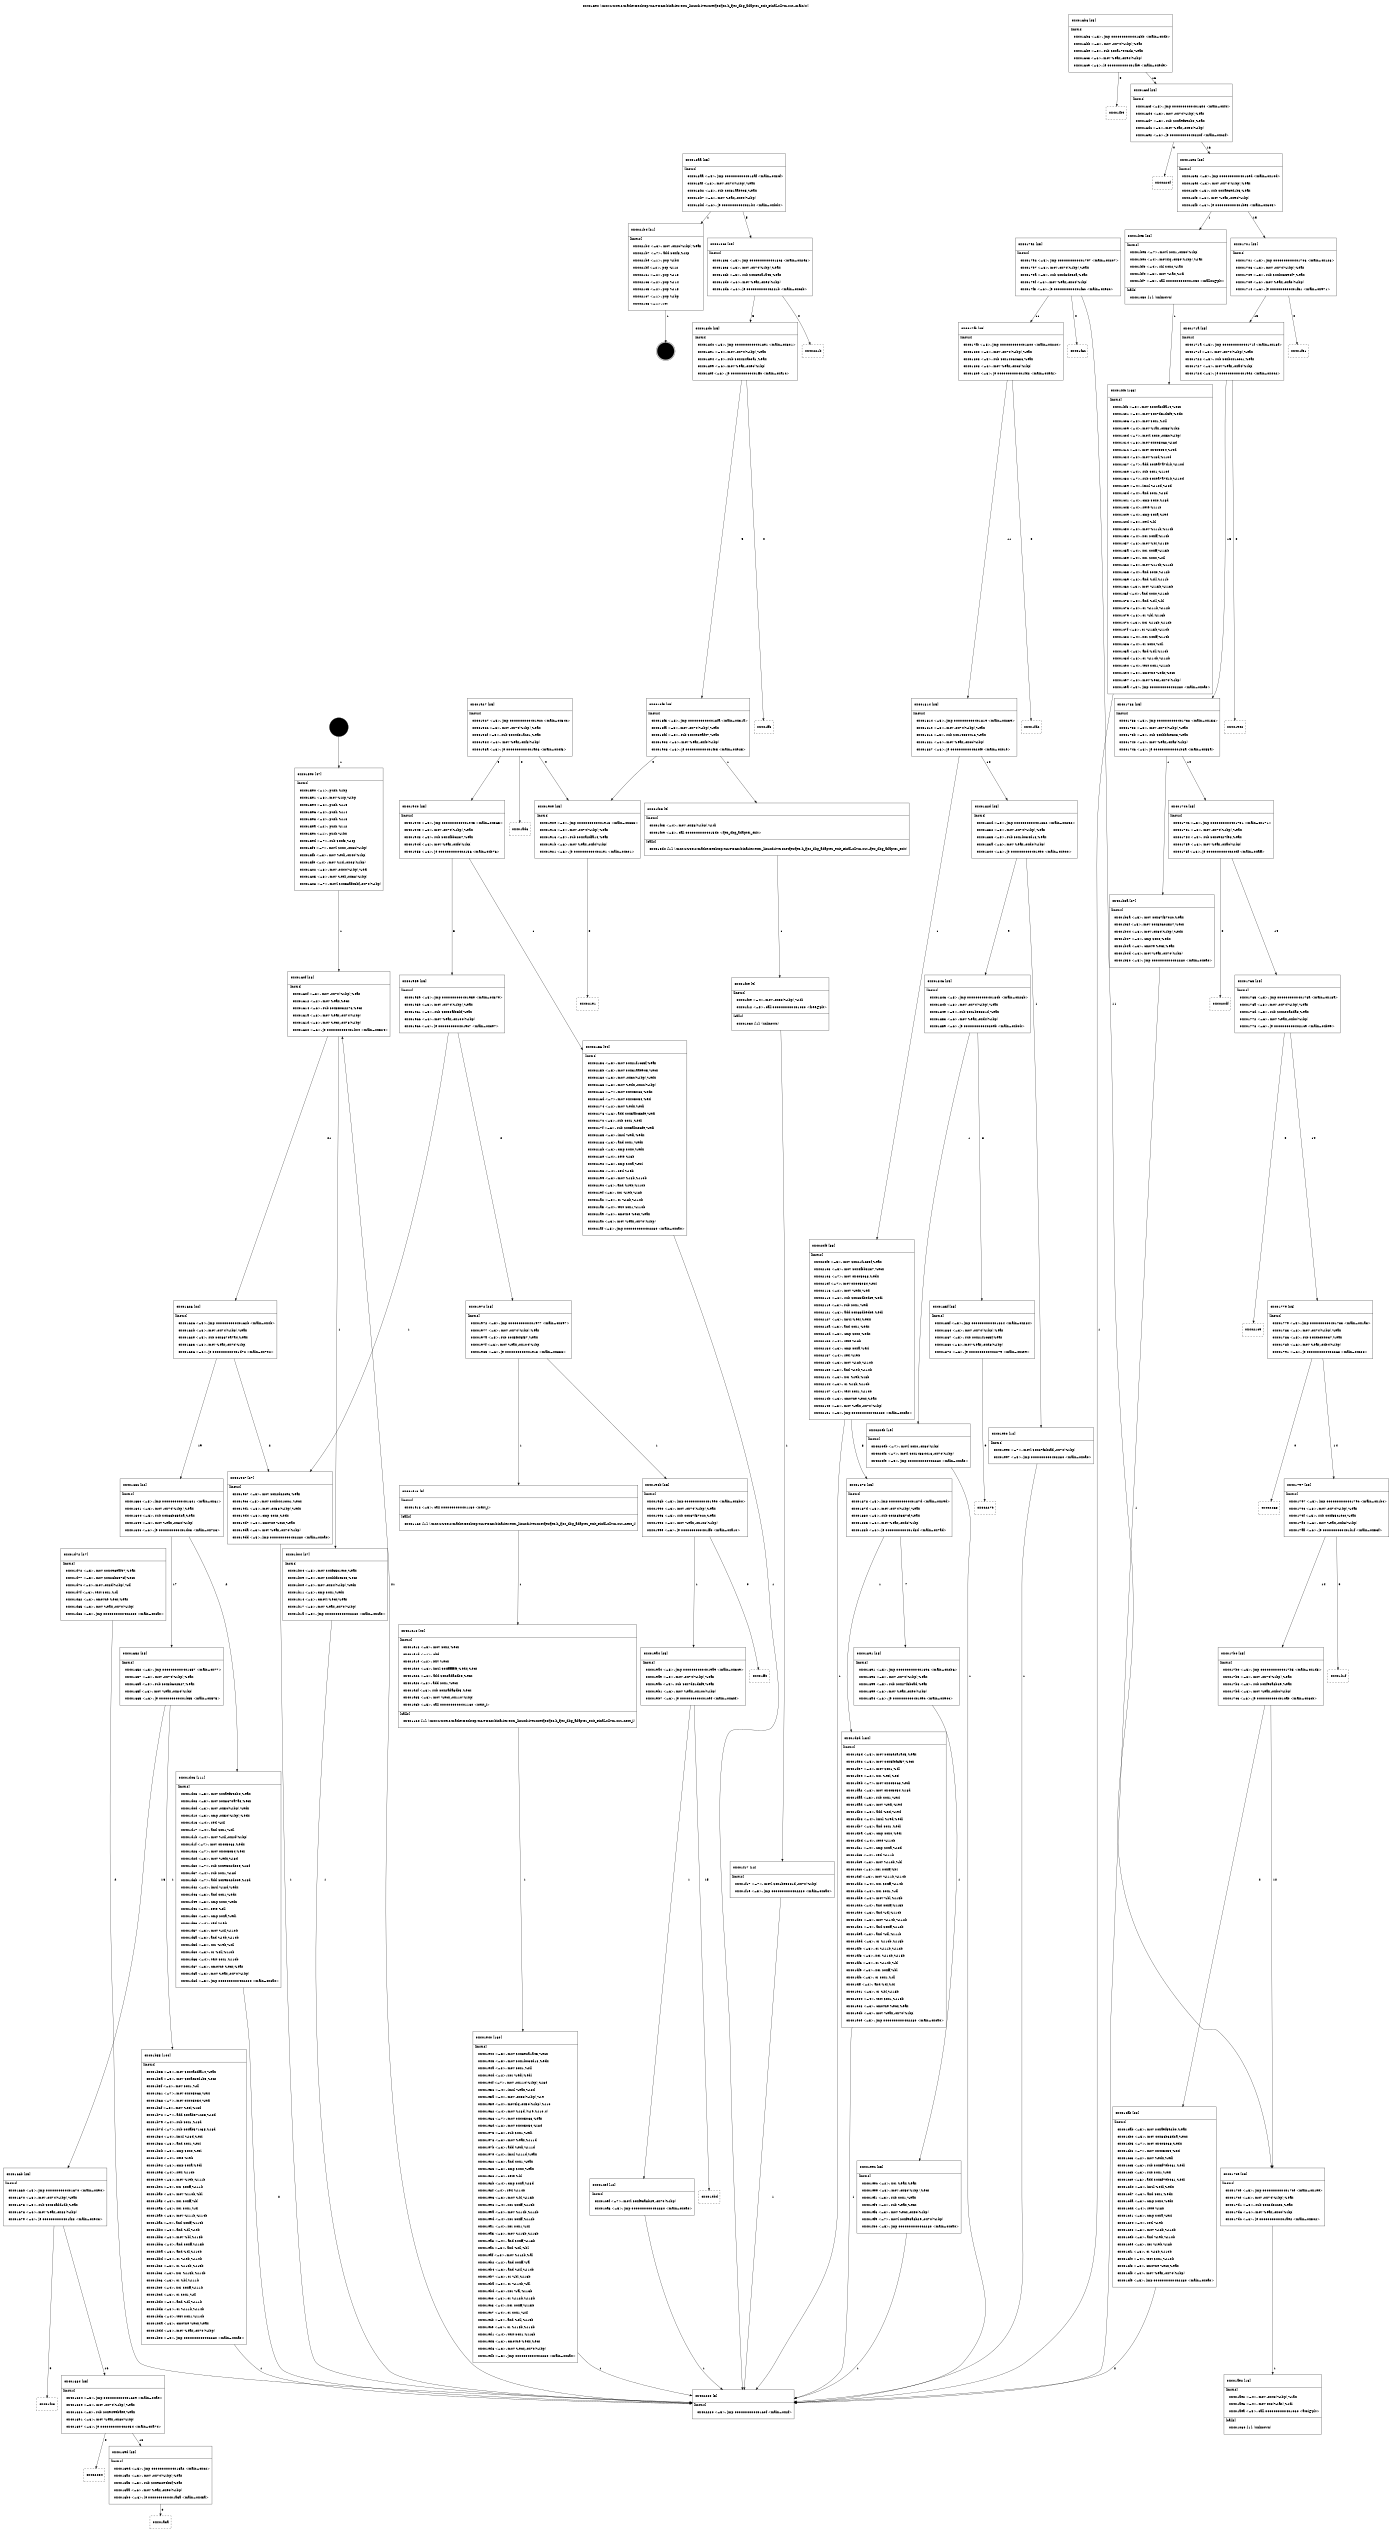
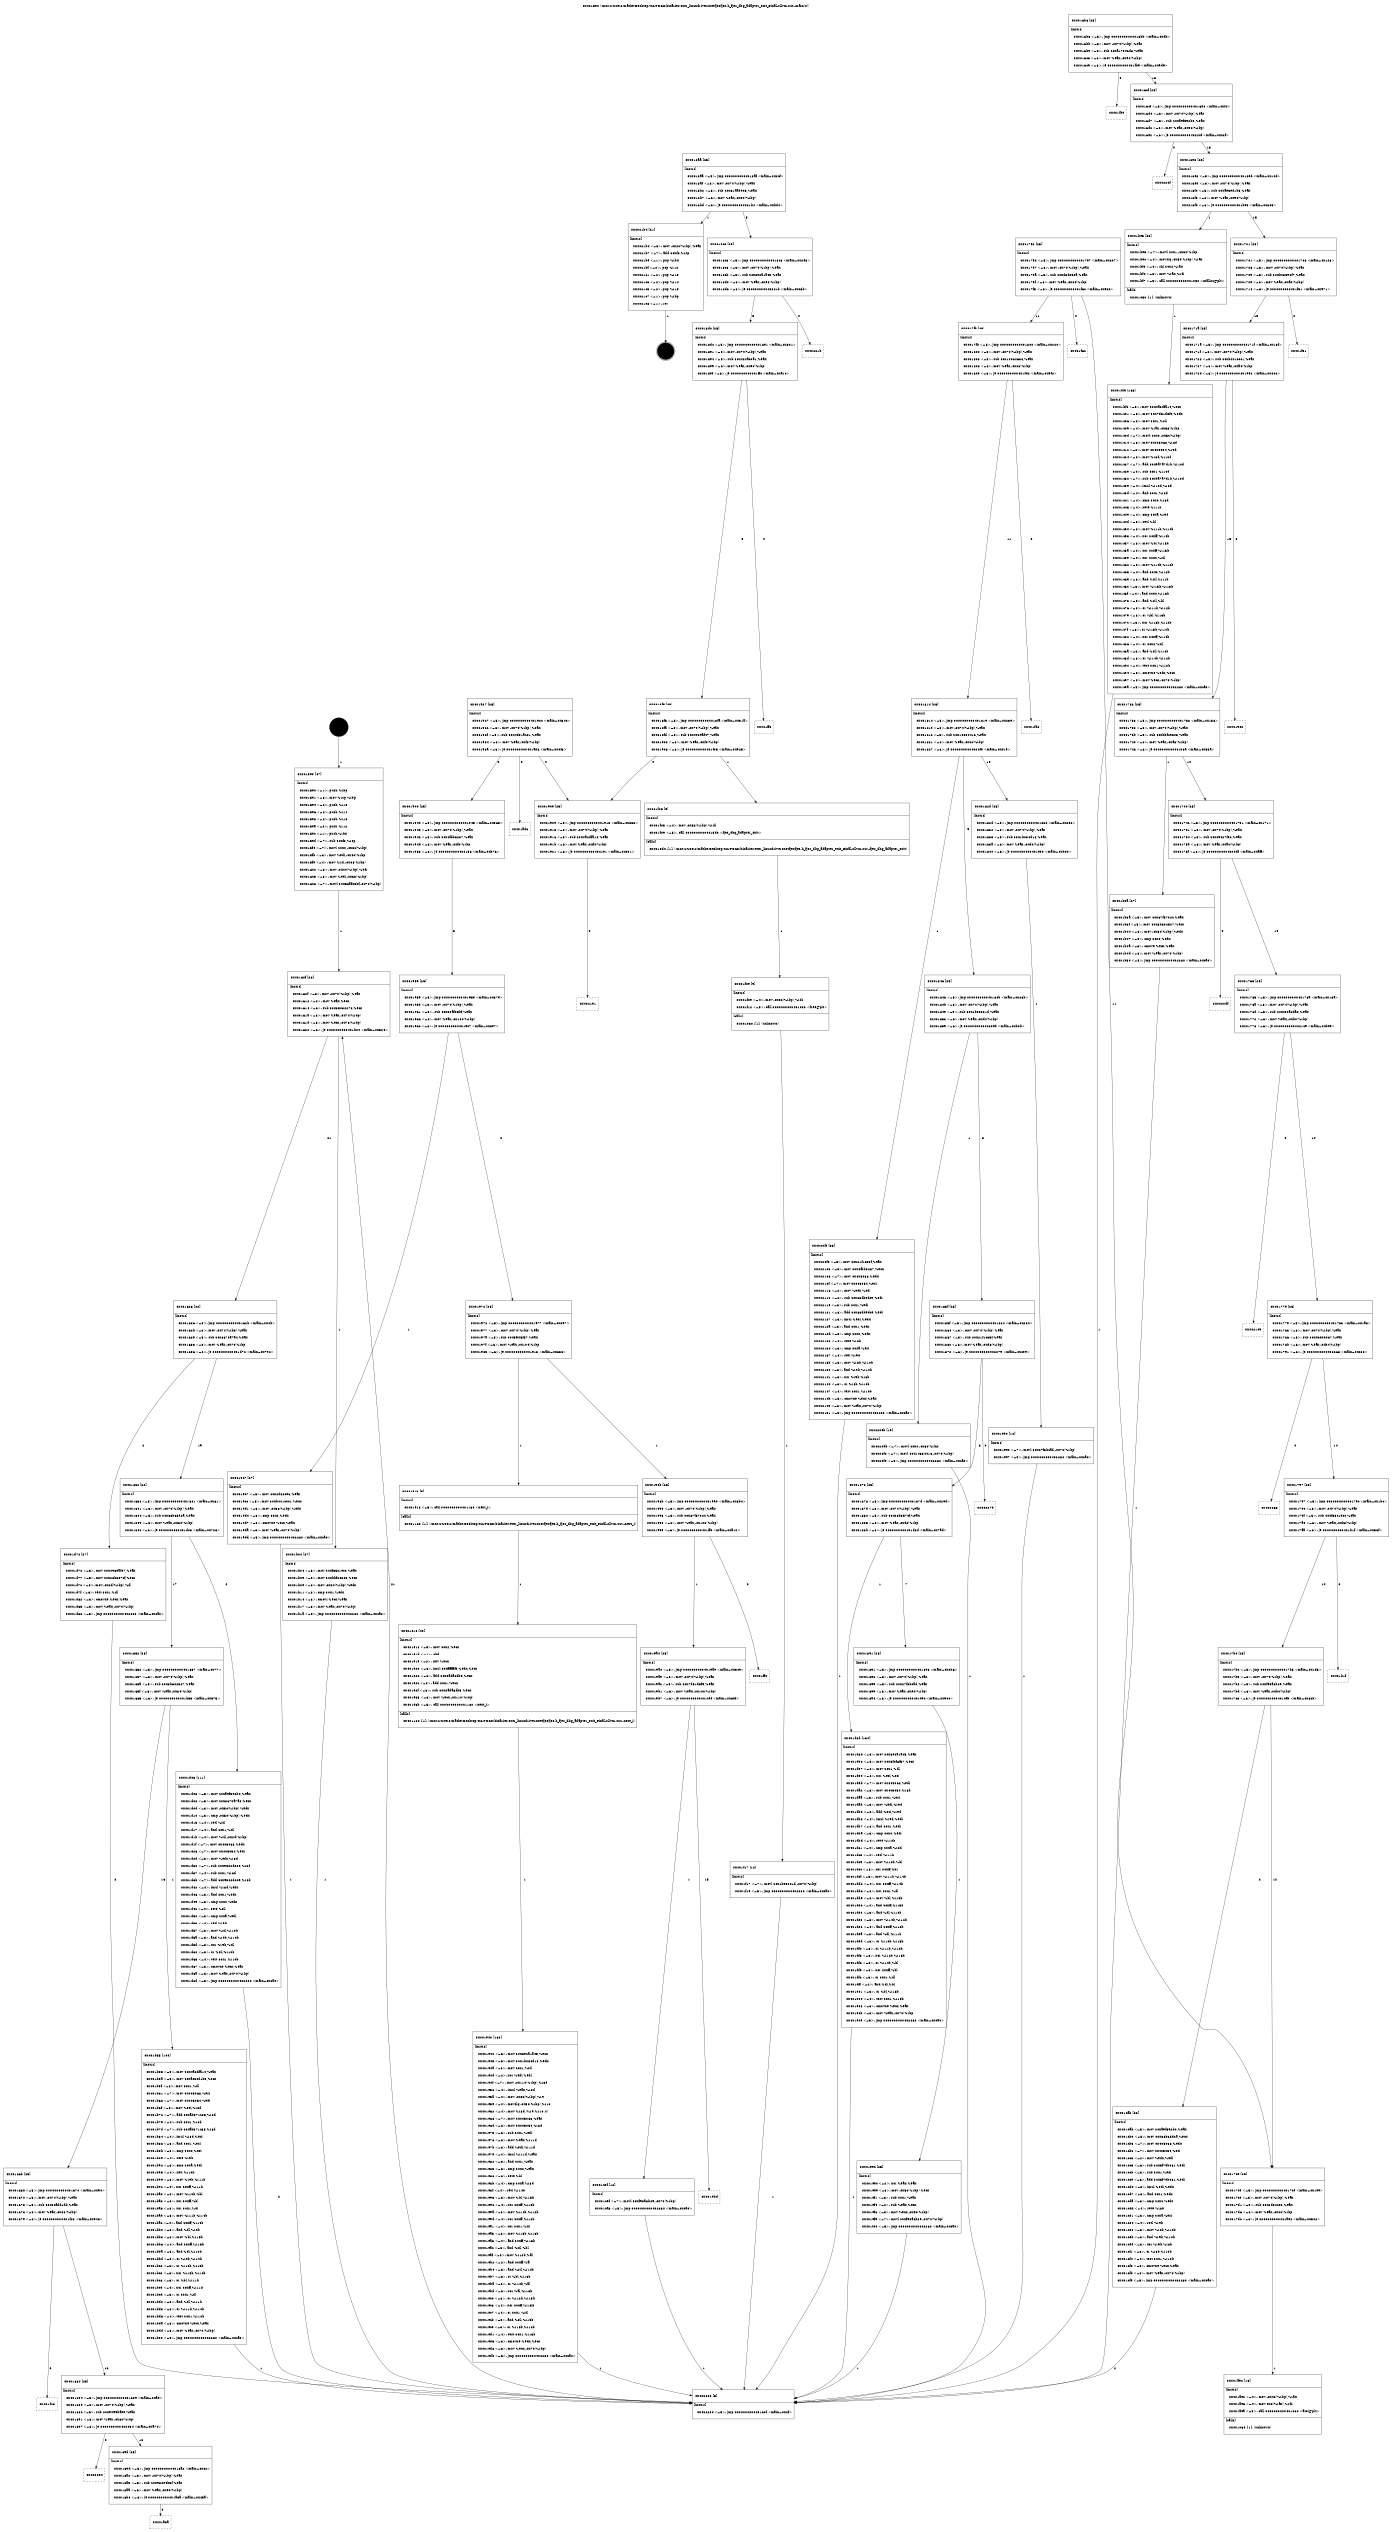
(1001, 915) -> (965, 864)
(635, 1138) -> none
(251, 1414) -> (131, 1443)
(855, 1449) -> (977, 1425)
